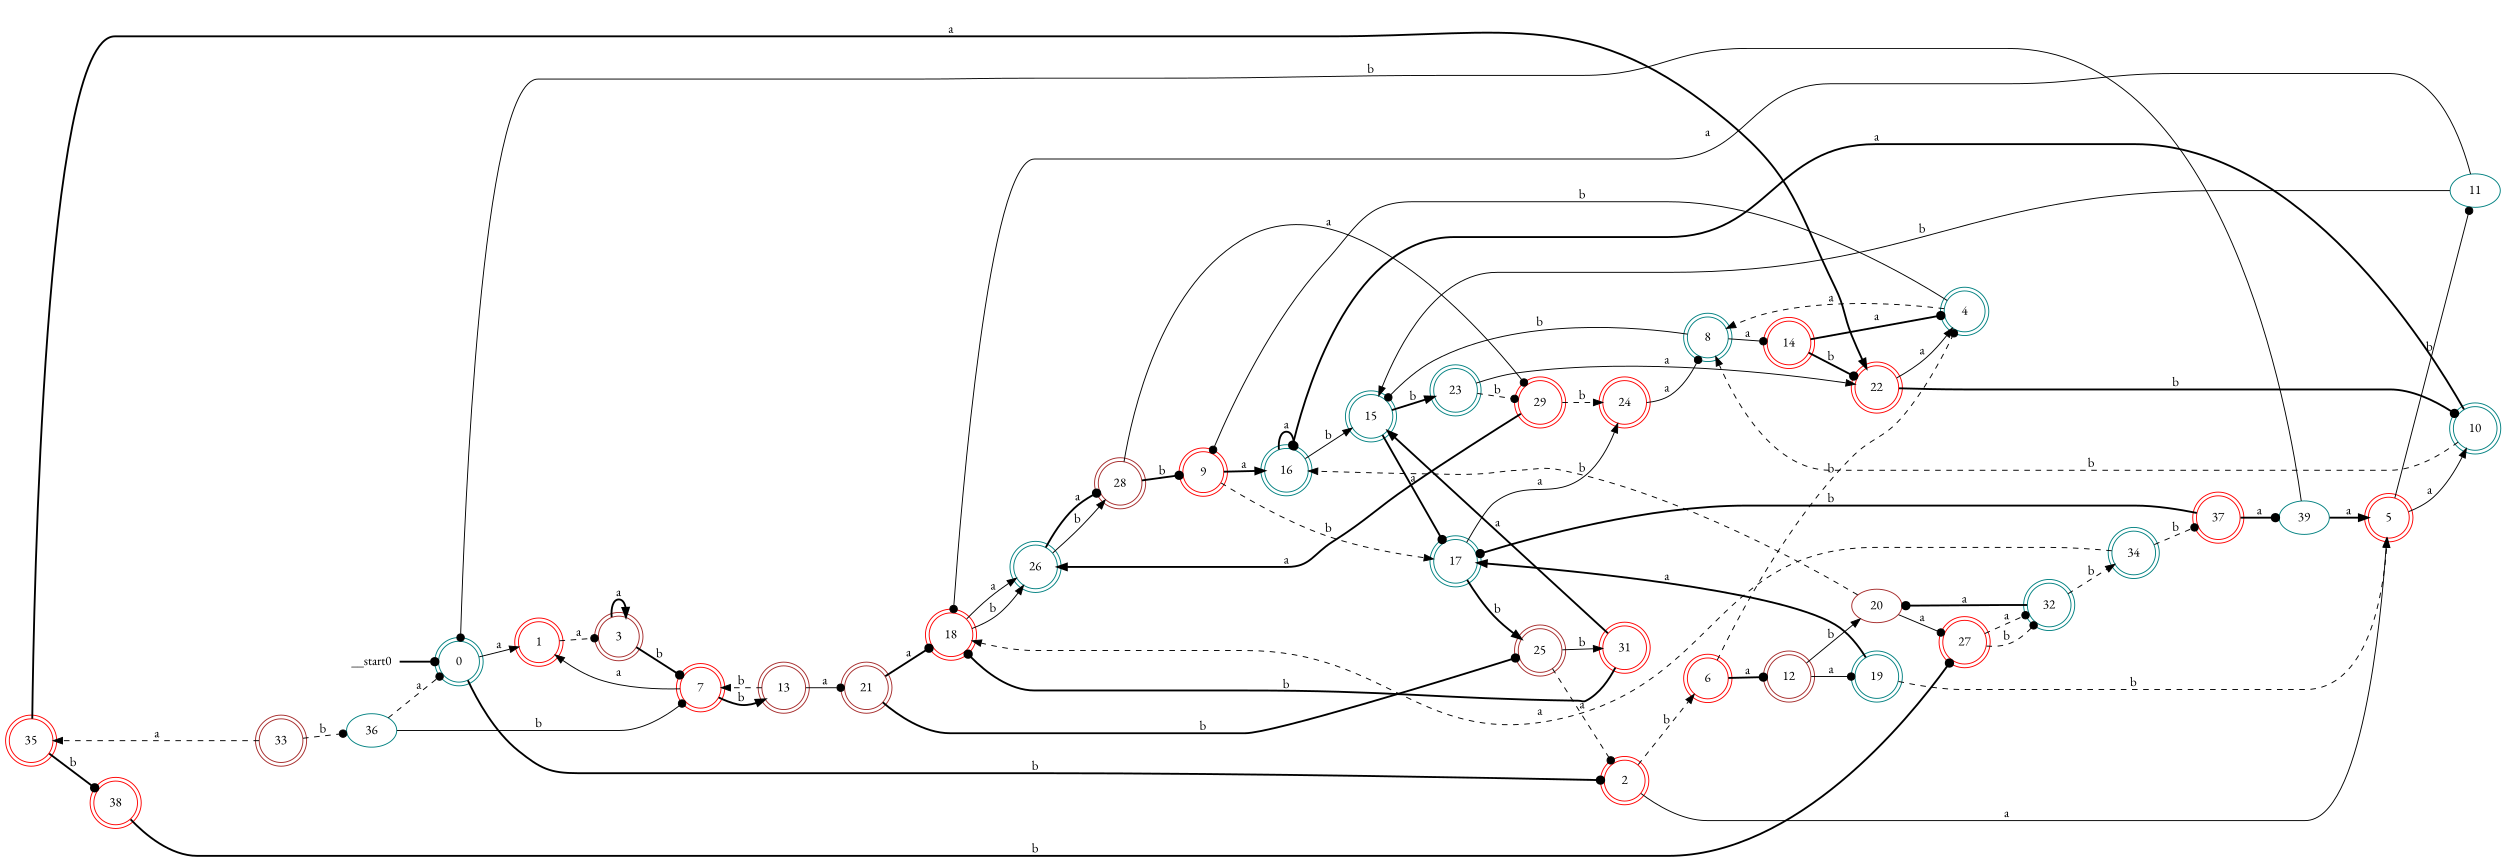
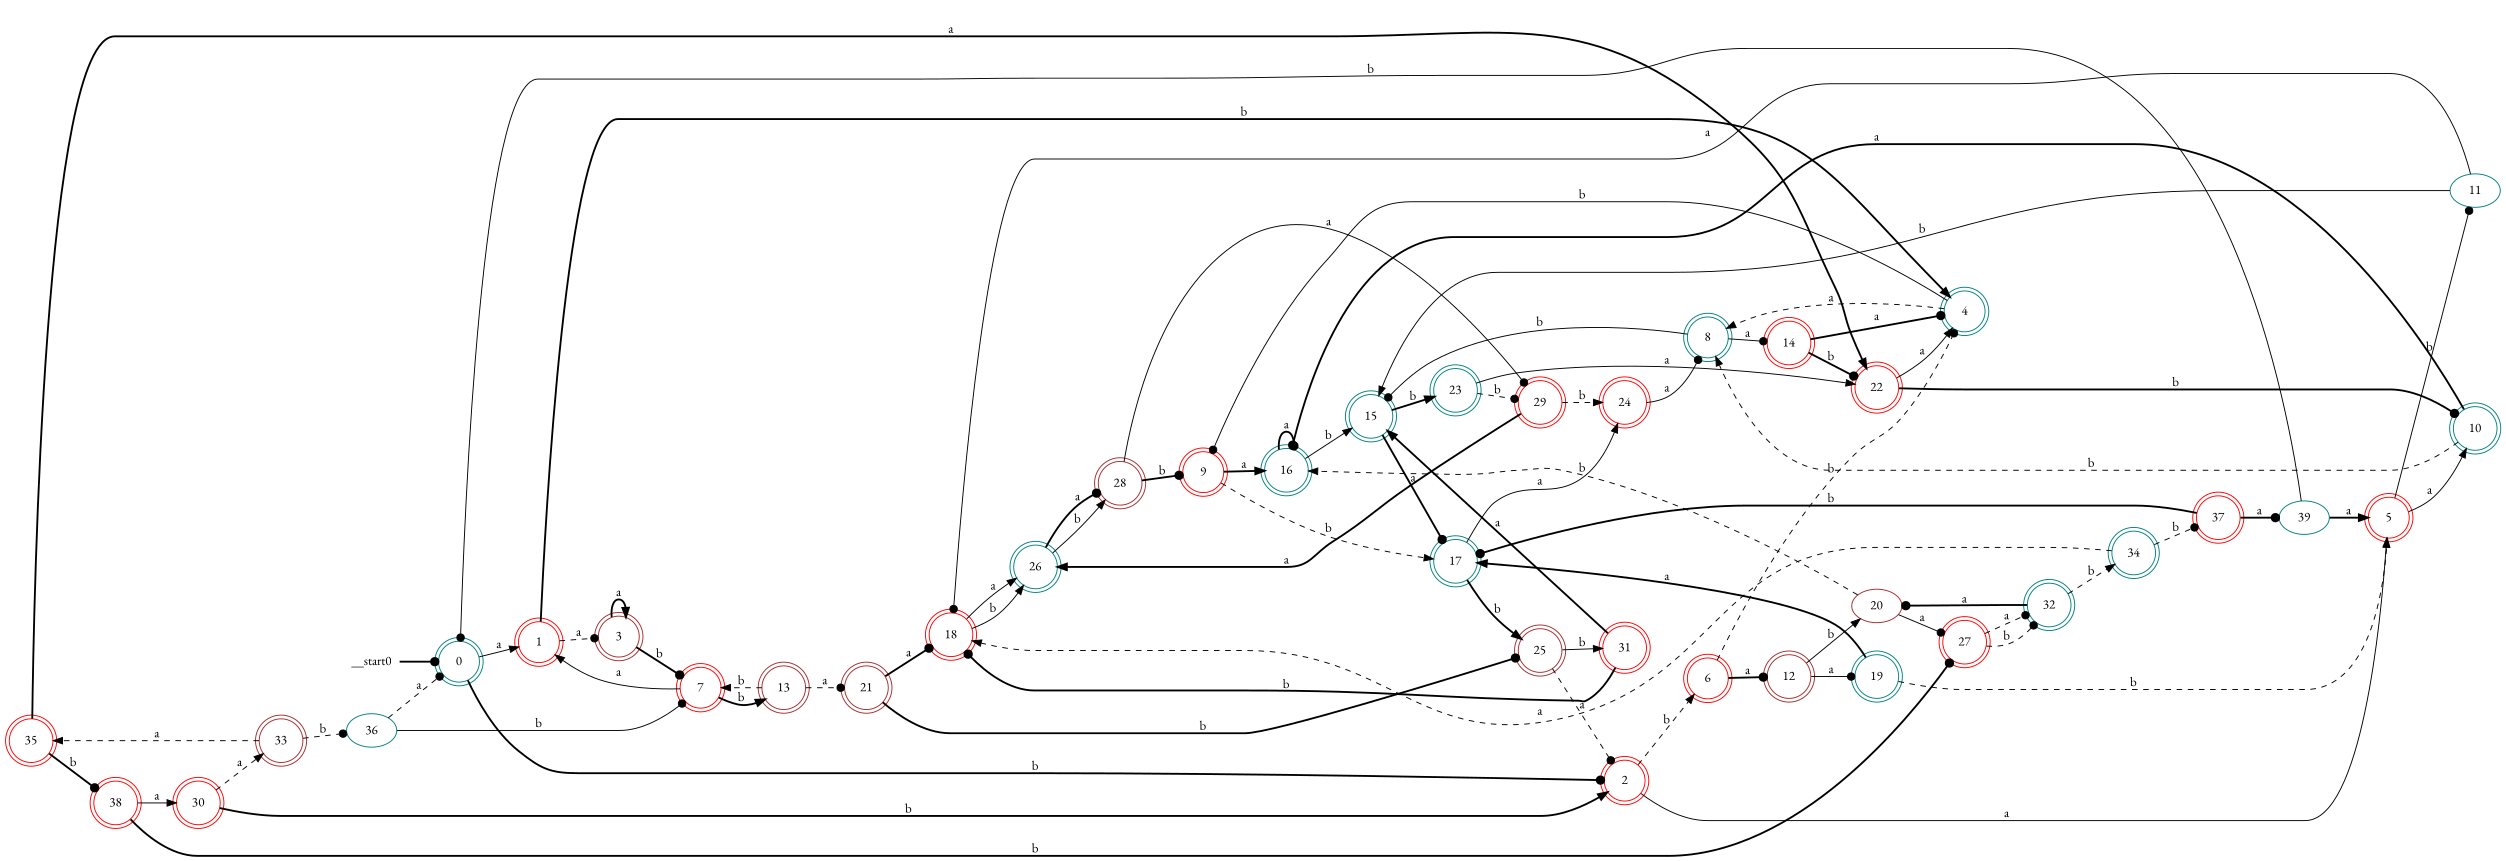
none -> (1054, 119)
(821, 688) -> (821, 688)
none -> (198, 803)
